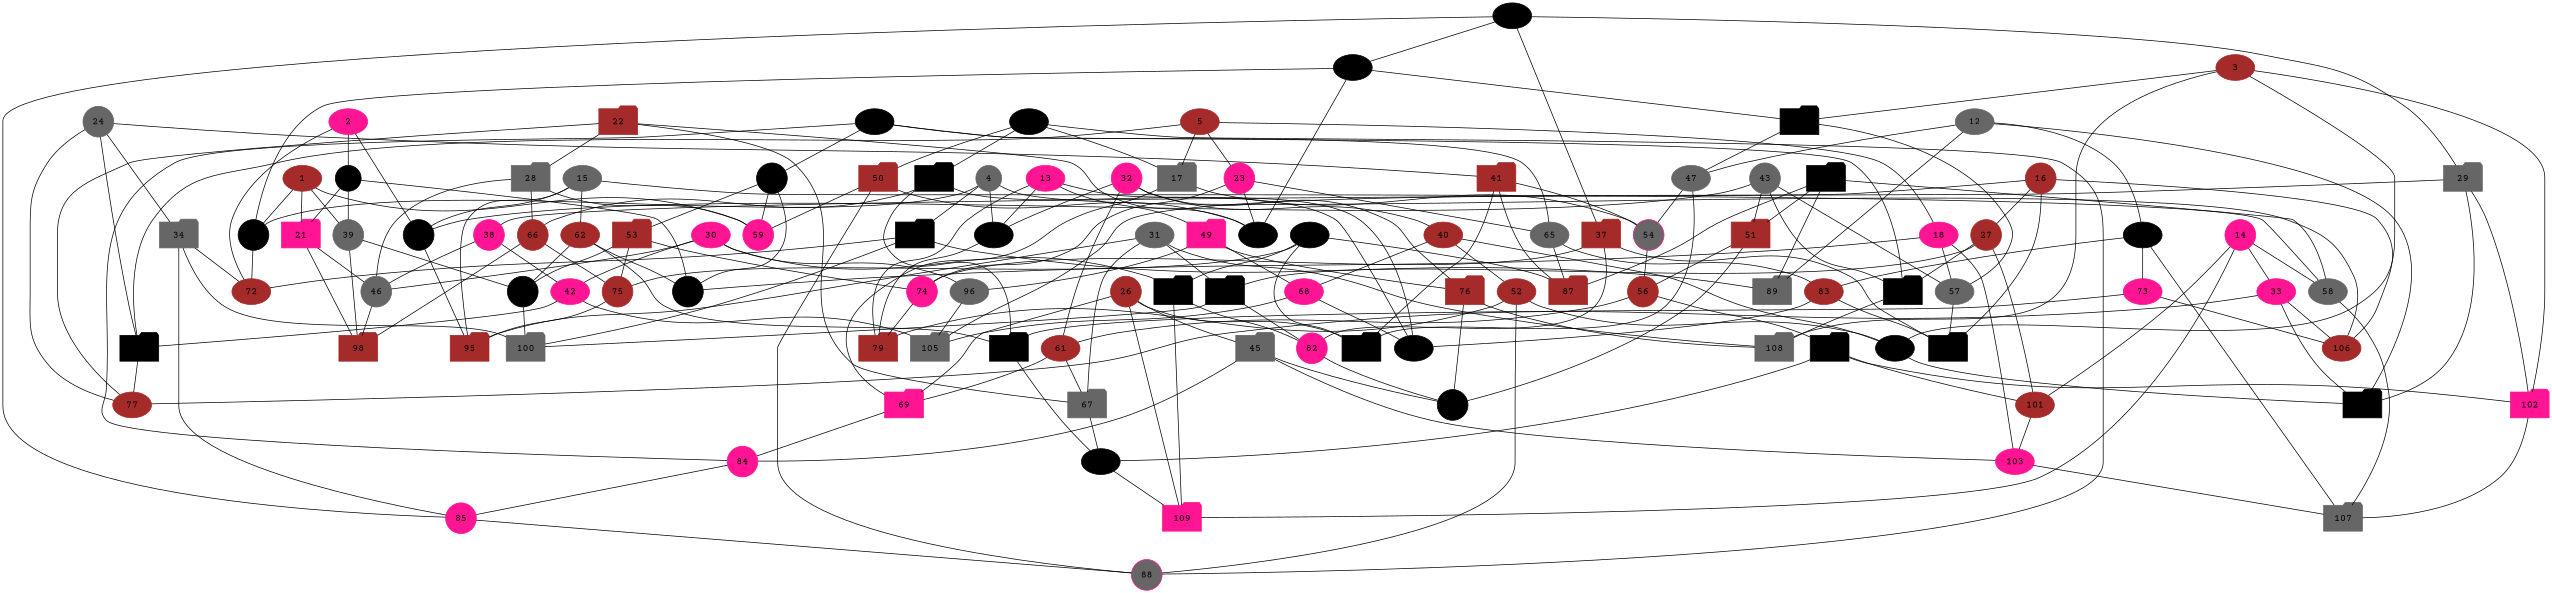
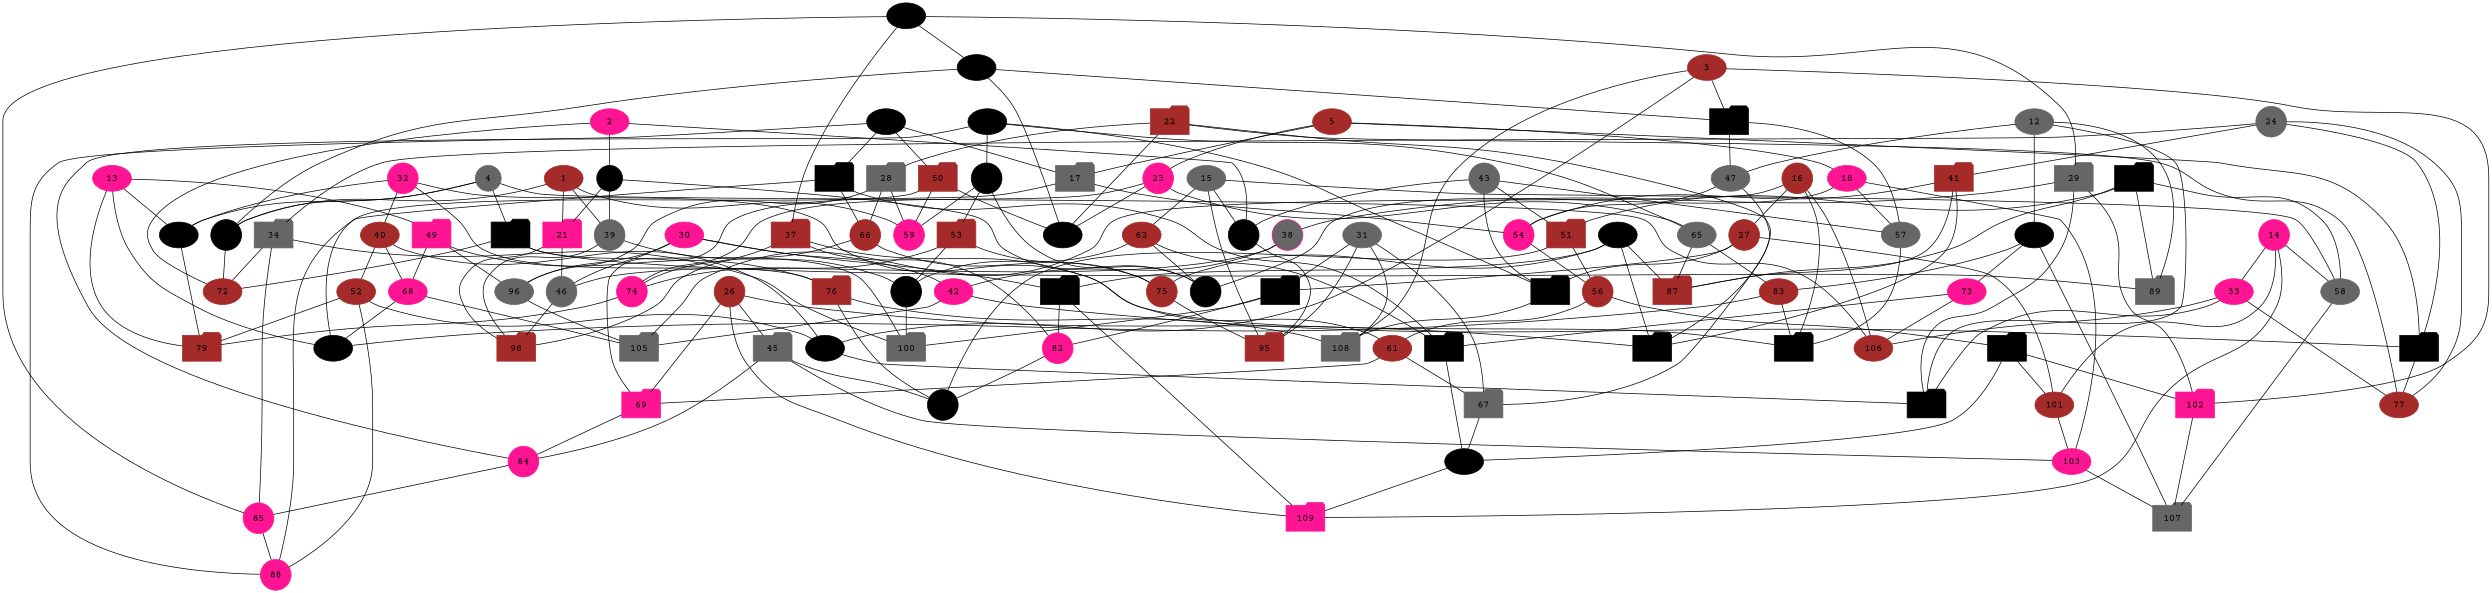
(435, 196) -> (670, 215)
(489, 235) -> (1287, 235)
(1649, 235) -> (1519, 235)
(1147, 575) -> (276, 575)
